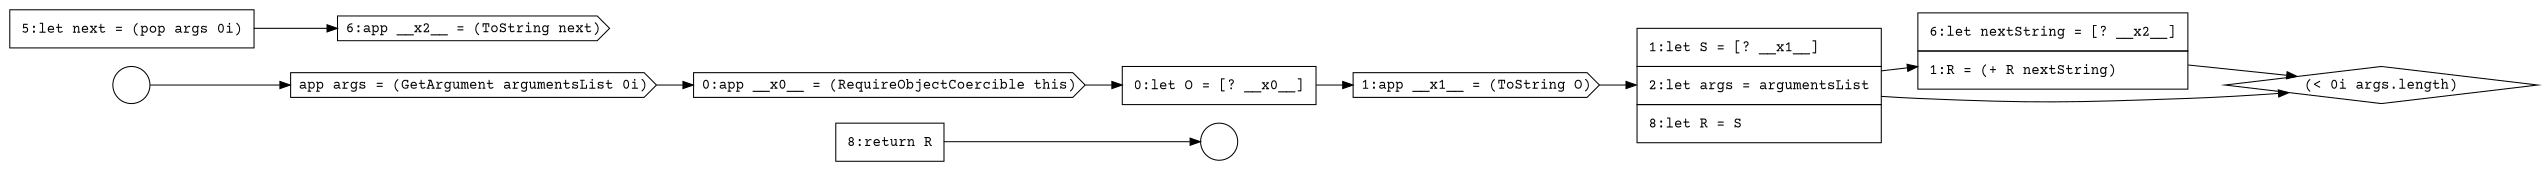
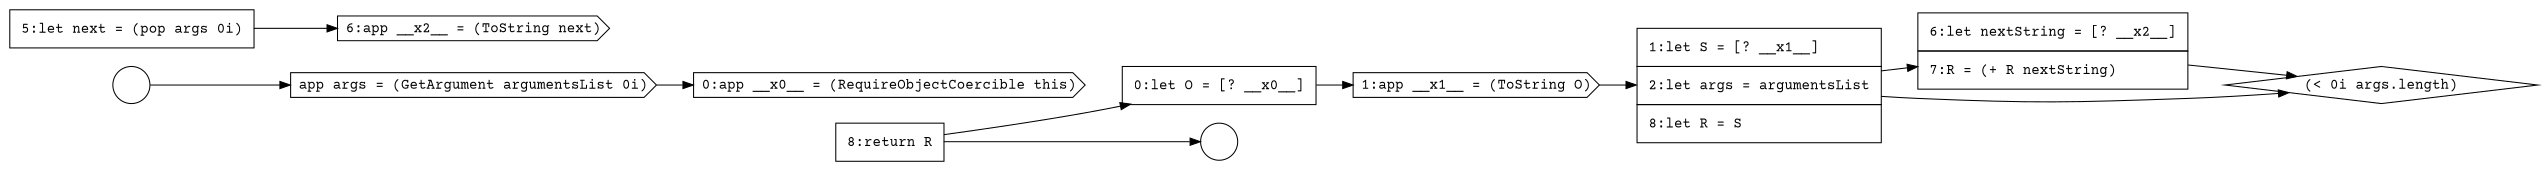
(2023, 70) -> (2023, 70)
(1099, 85) -> (1032, 122)
